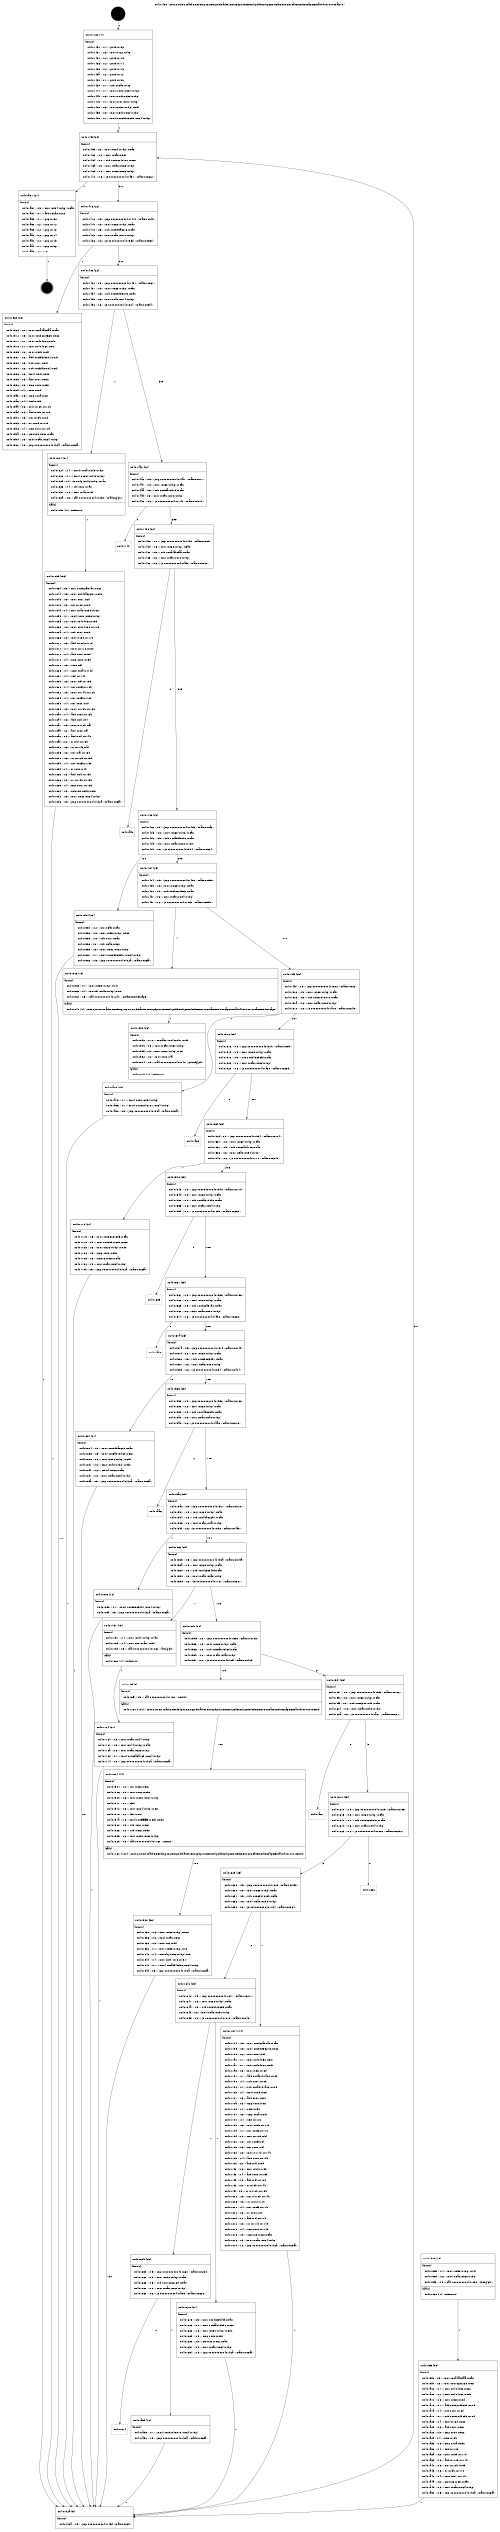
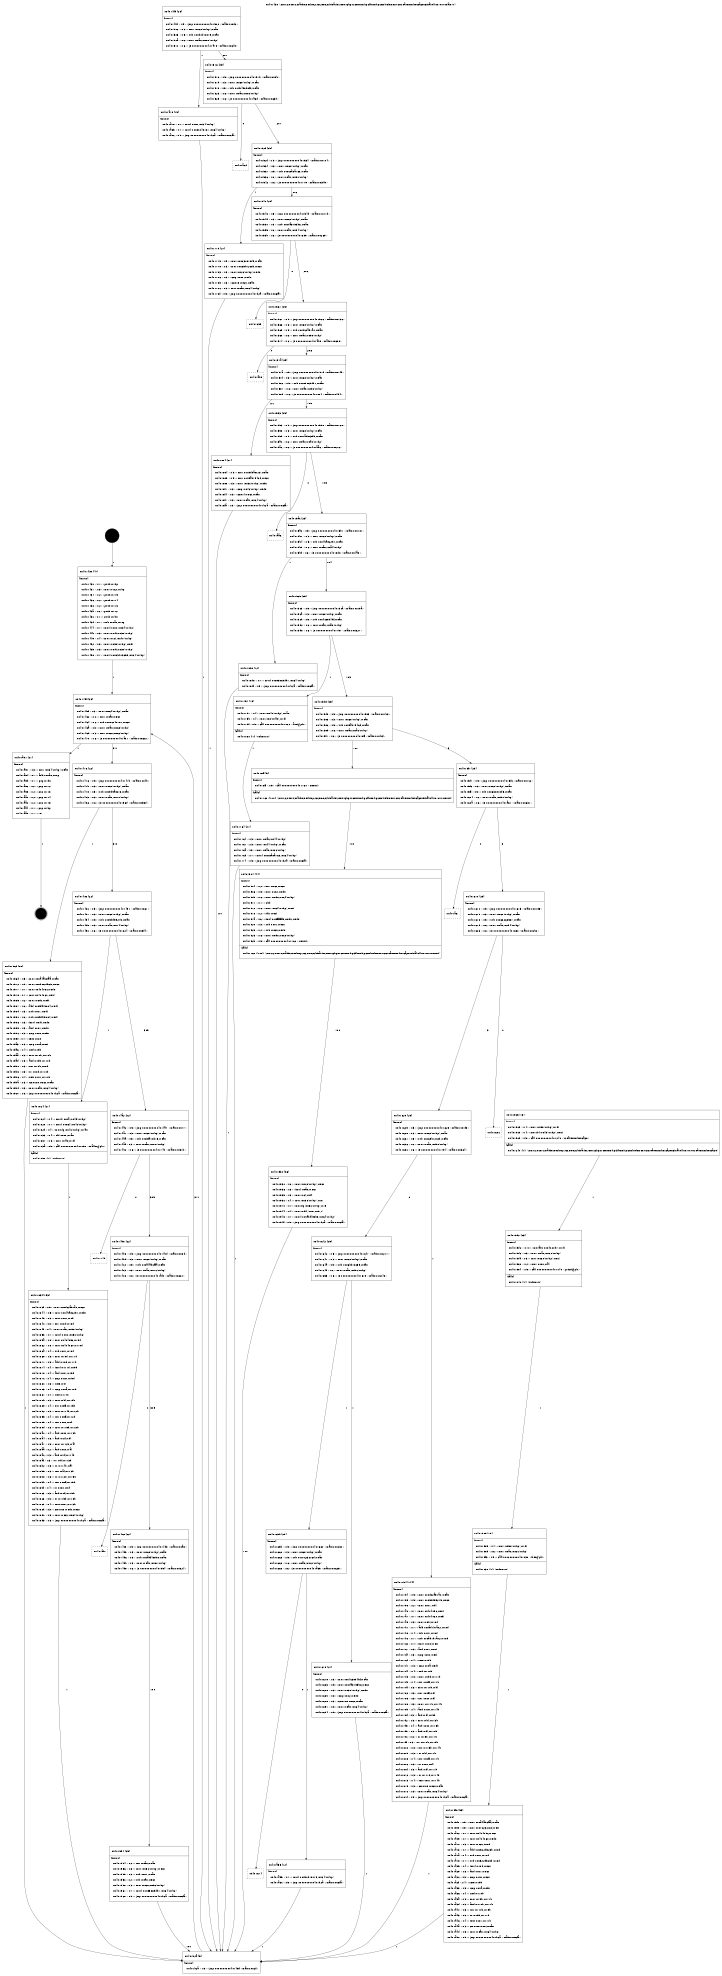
(177, 885) -> none
none -> (526, 1407)
